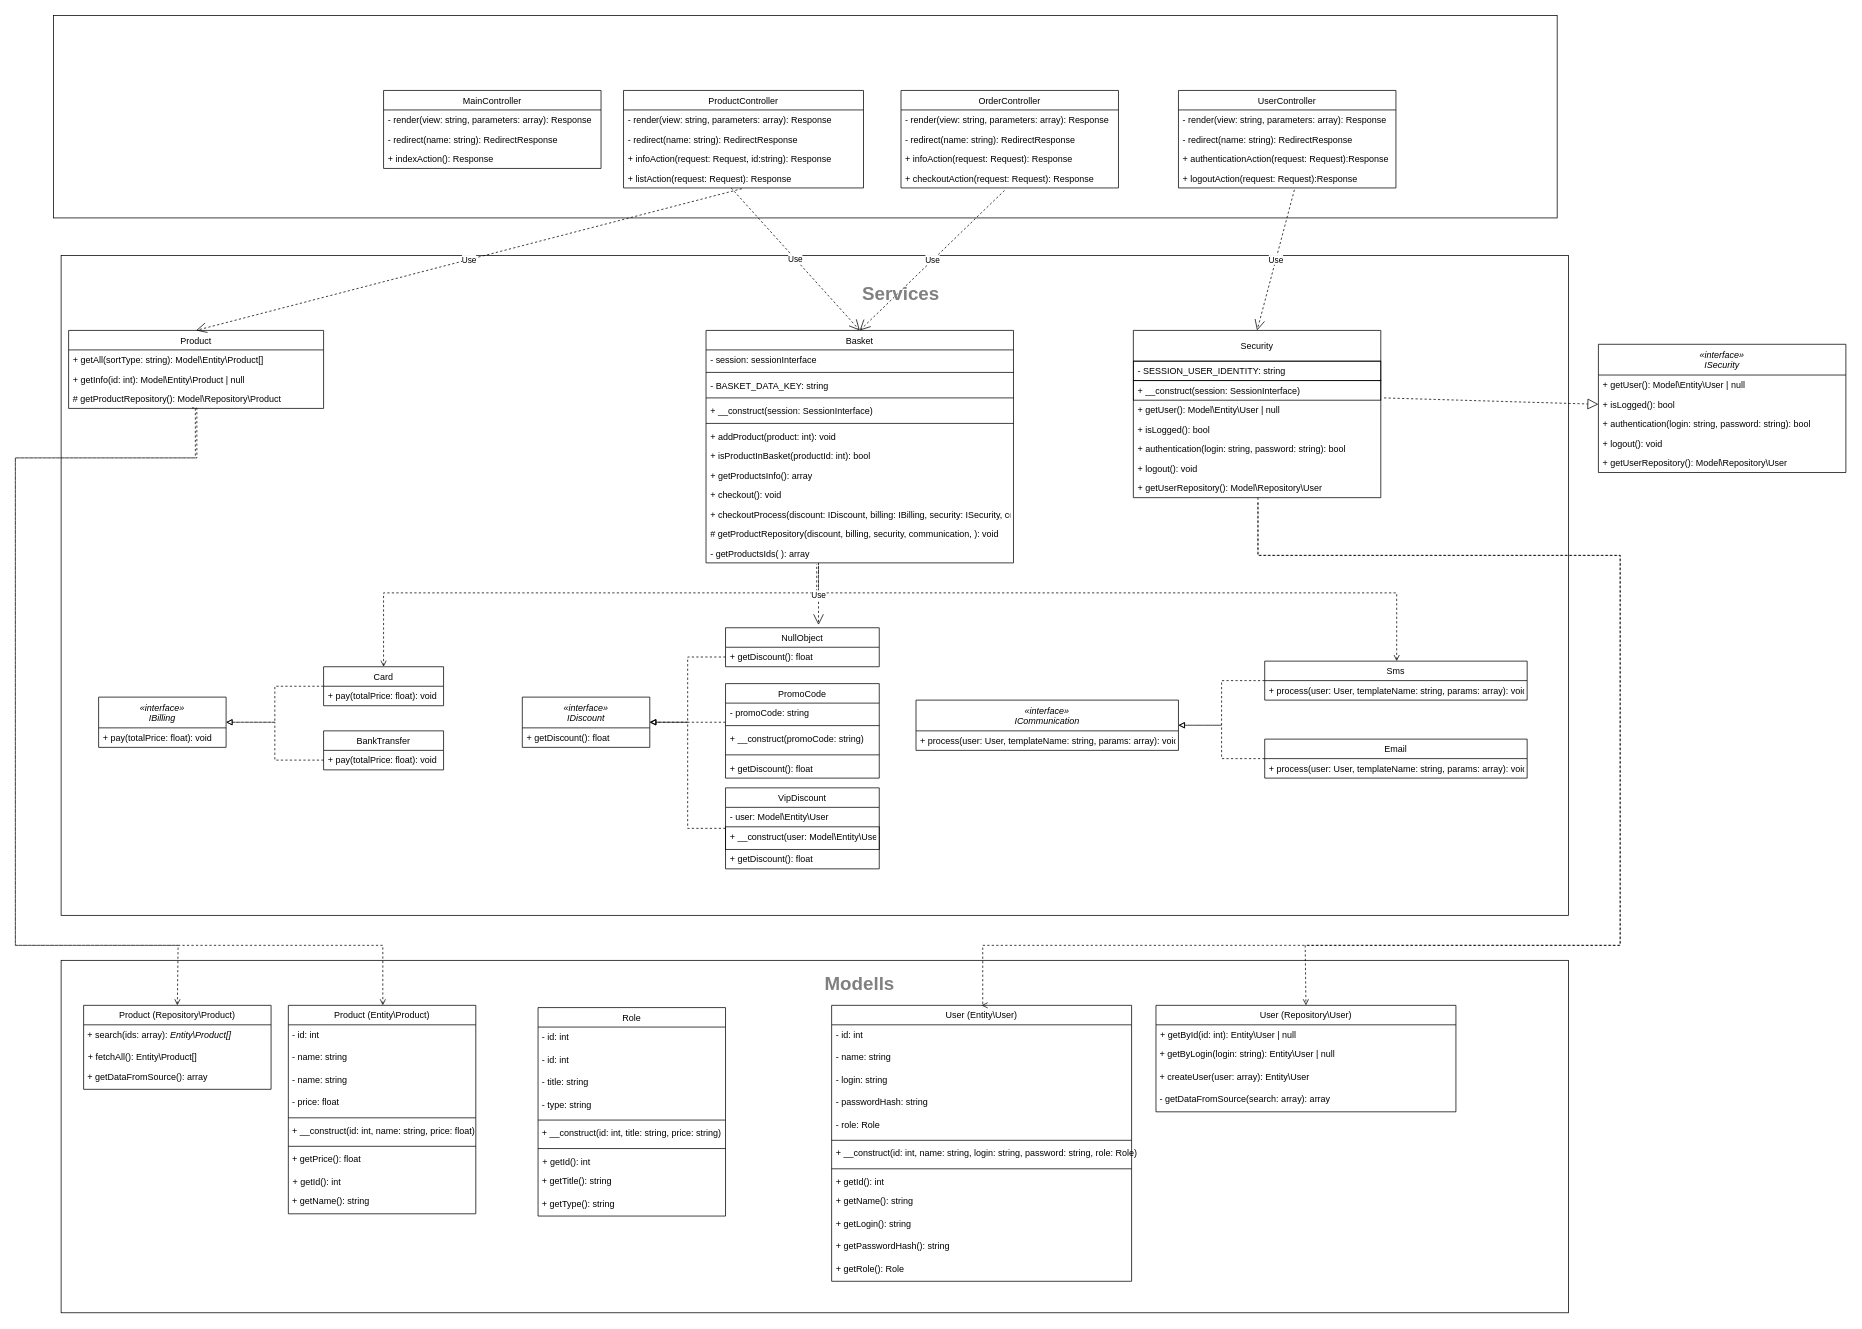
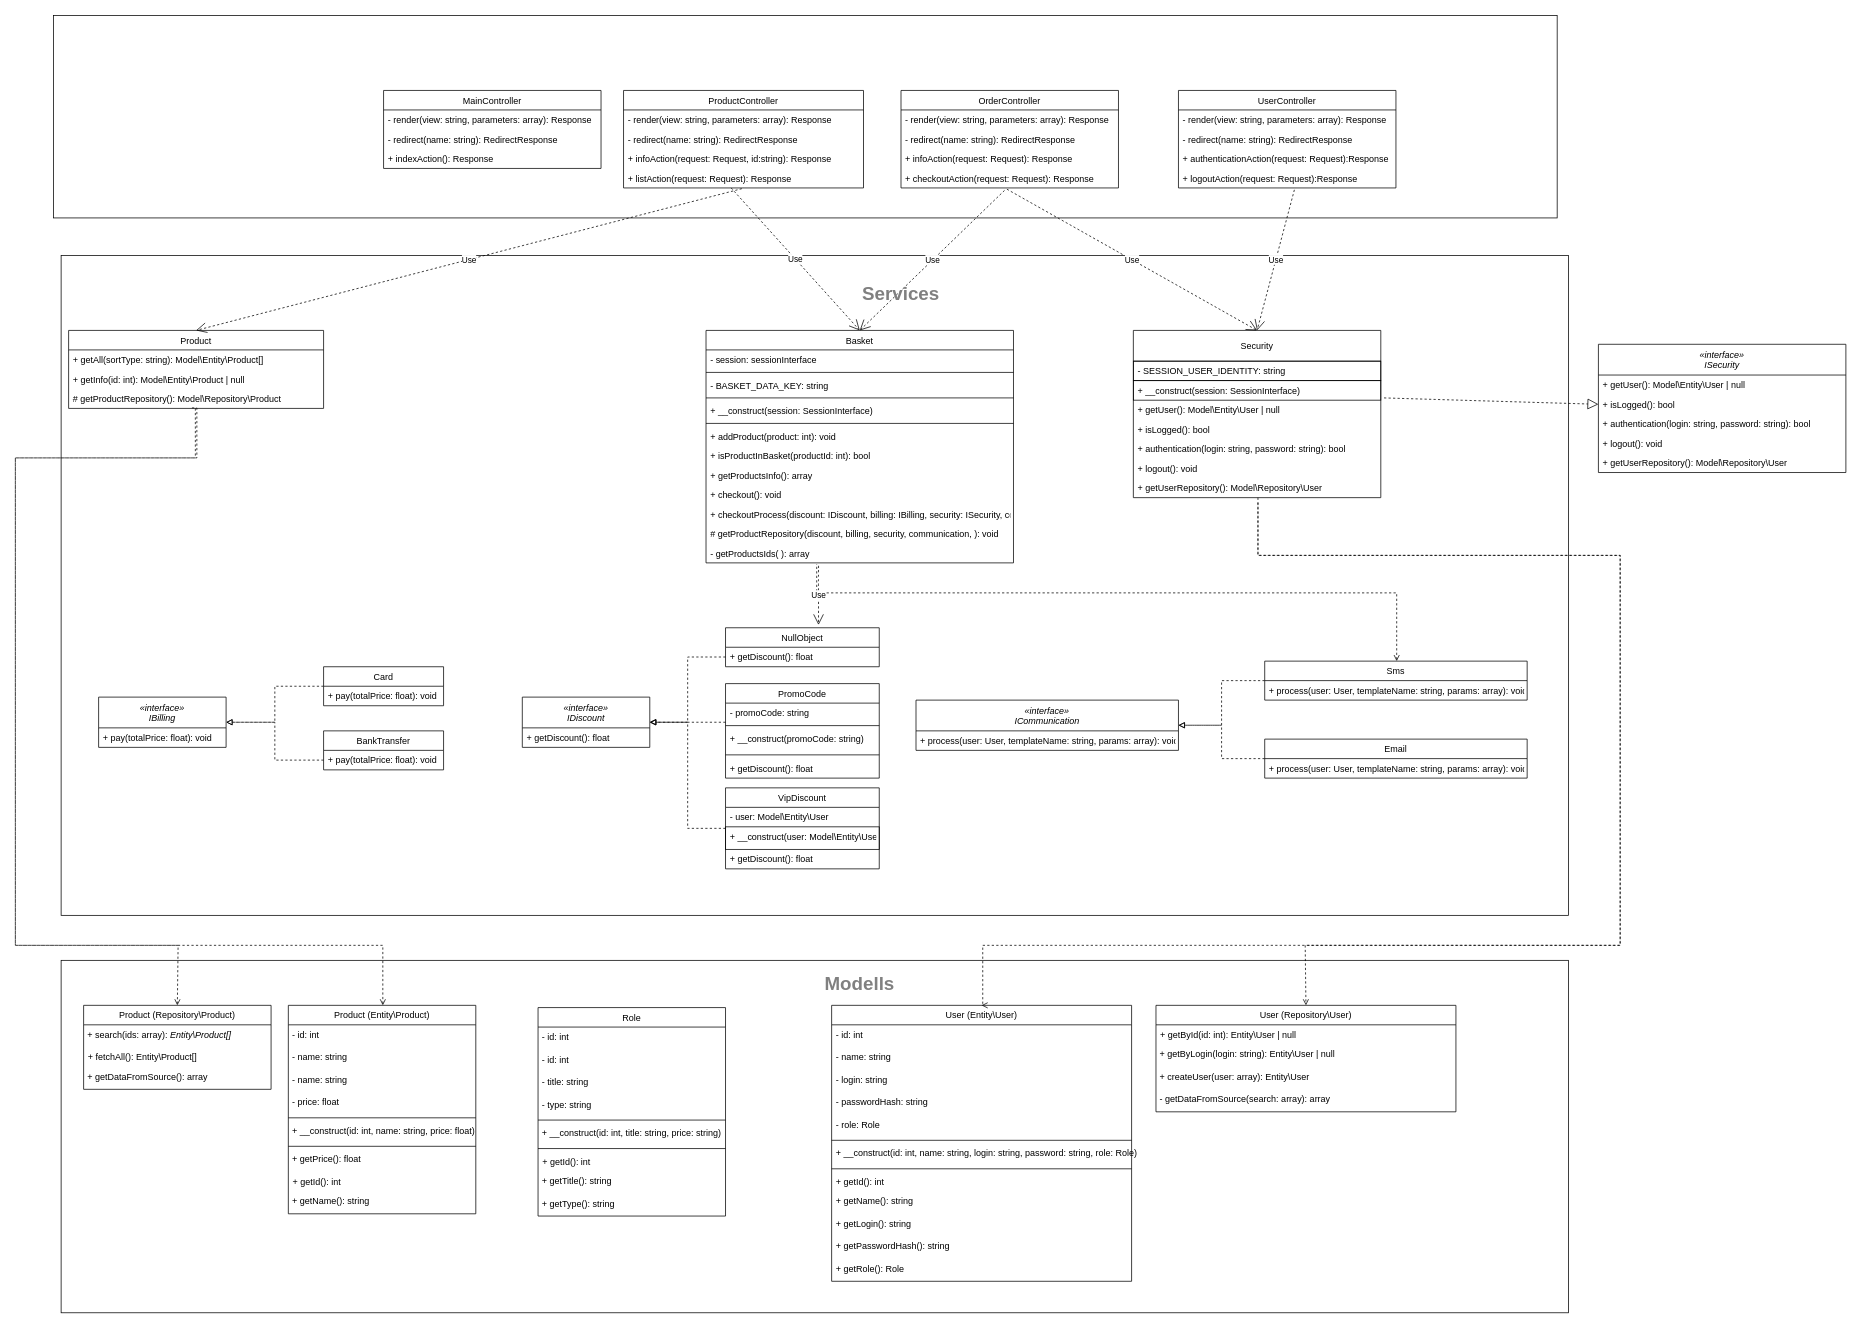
none -> (1130, 259)
(561, 593) -> none
